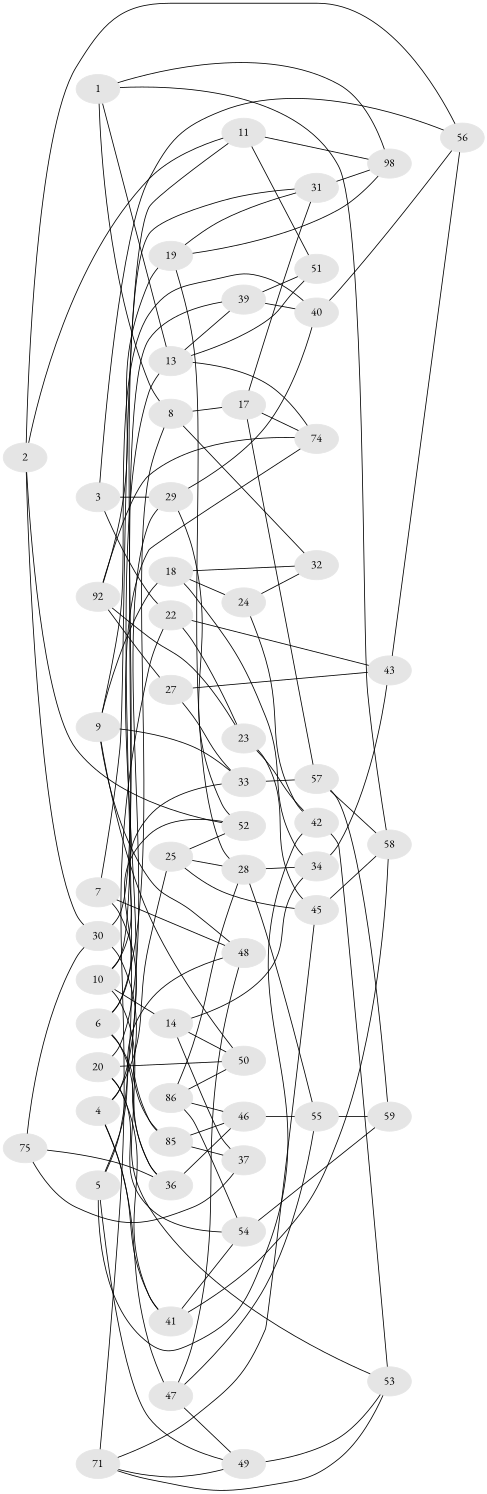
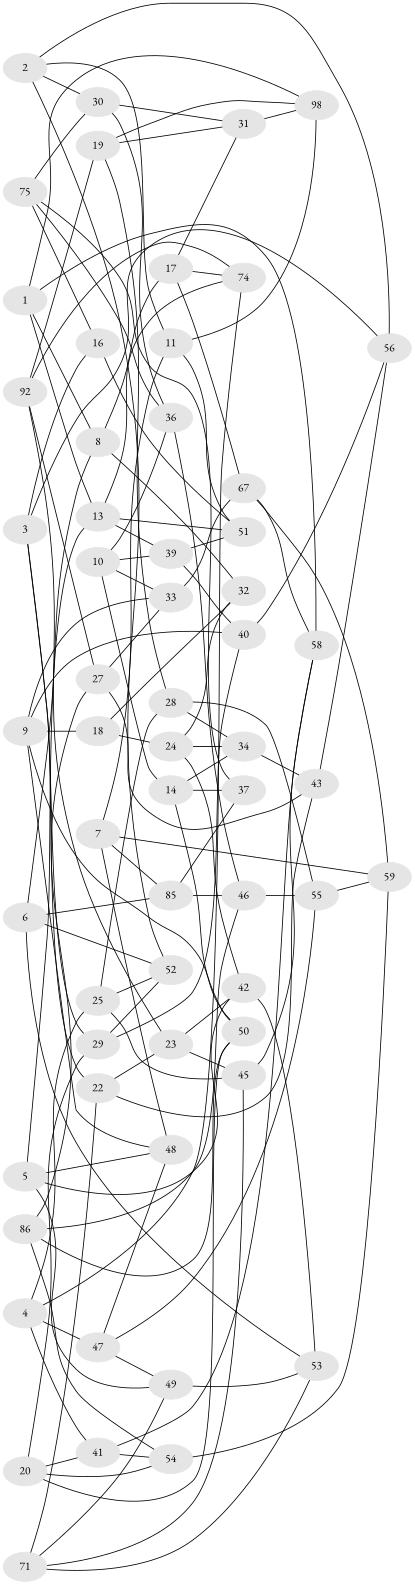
none -> (98, 343)
(263, 711) -> (207, 747)
(317, 779) -> (244, 488)
none -> (244, 855)
(209, 984) -> (69, 1021)
